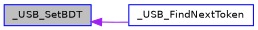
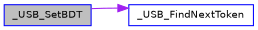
(115, 22) -> (104, 8)
